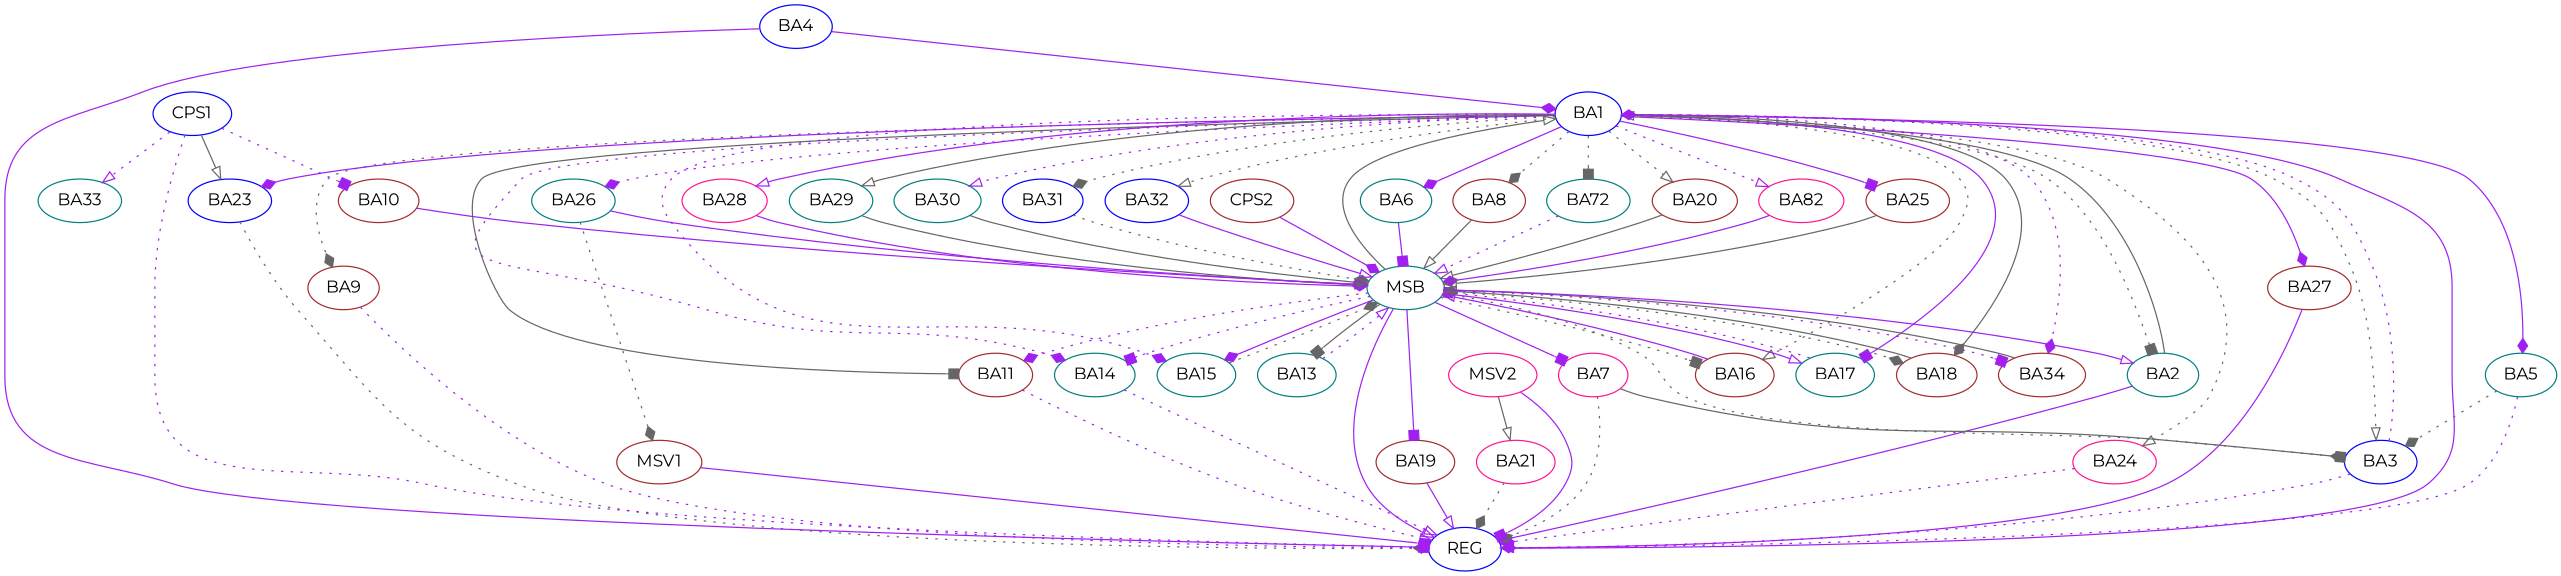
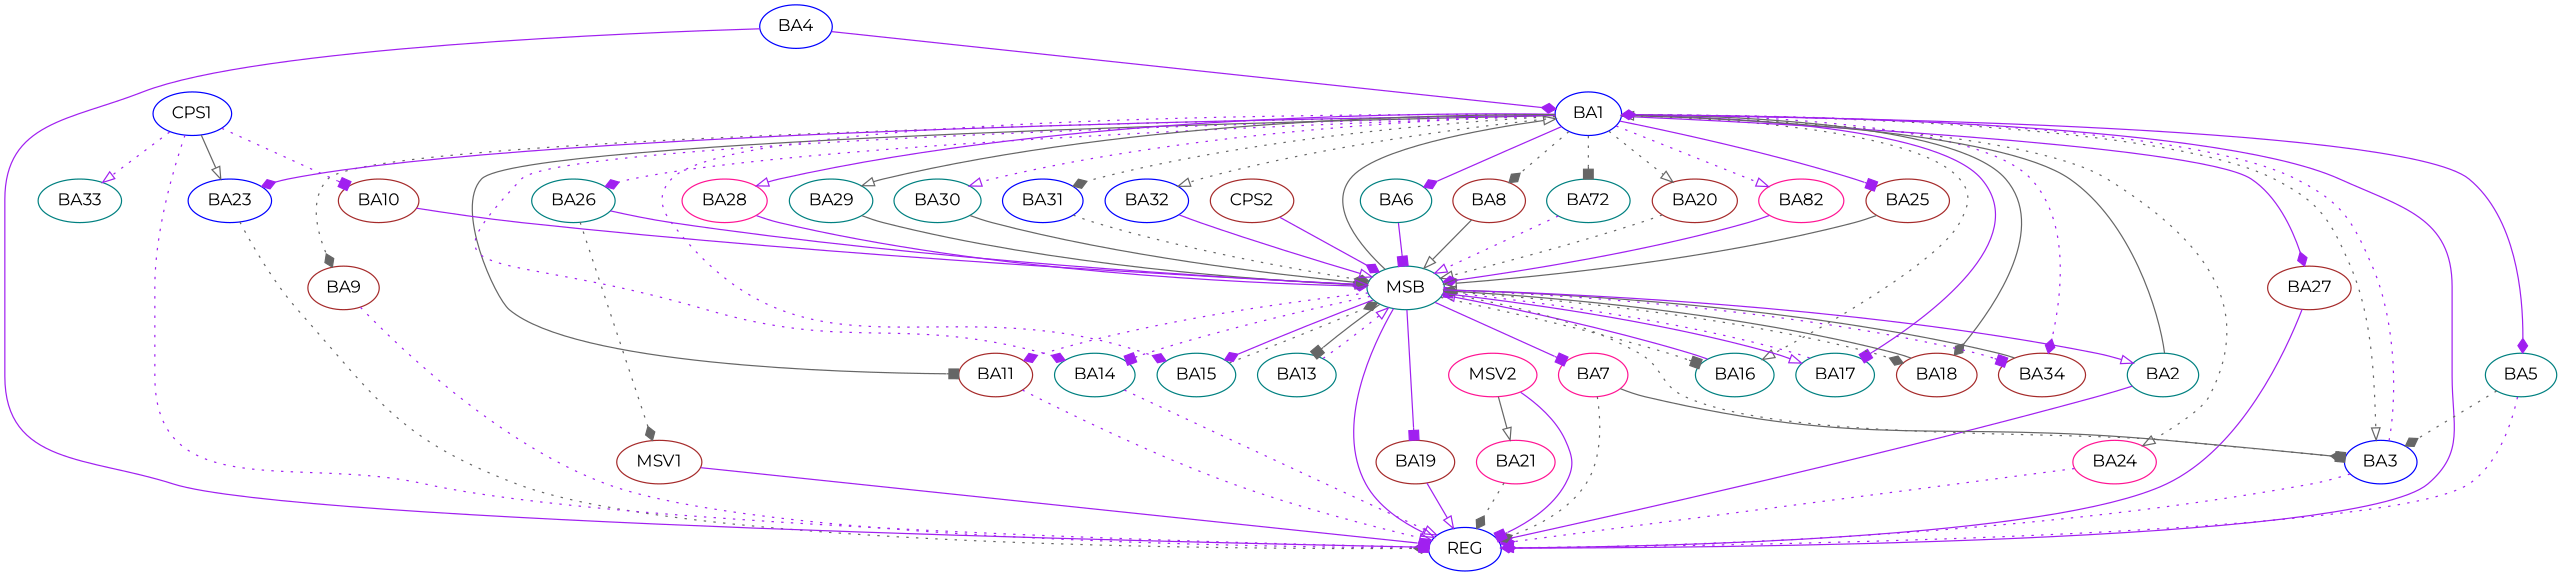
(2040, 175) -> none
(1558, 247) -> (1558, 247)
(1735, 375) -> (1735, 375)
